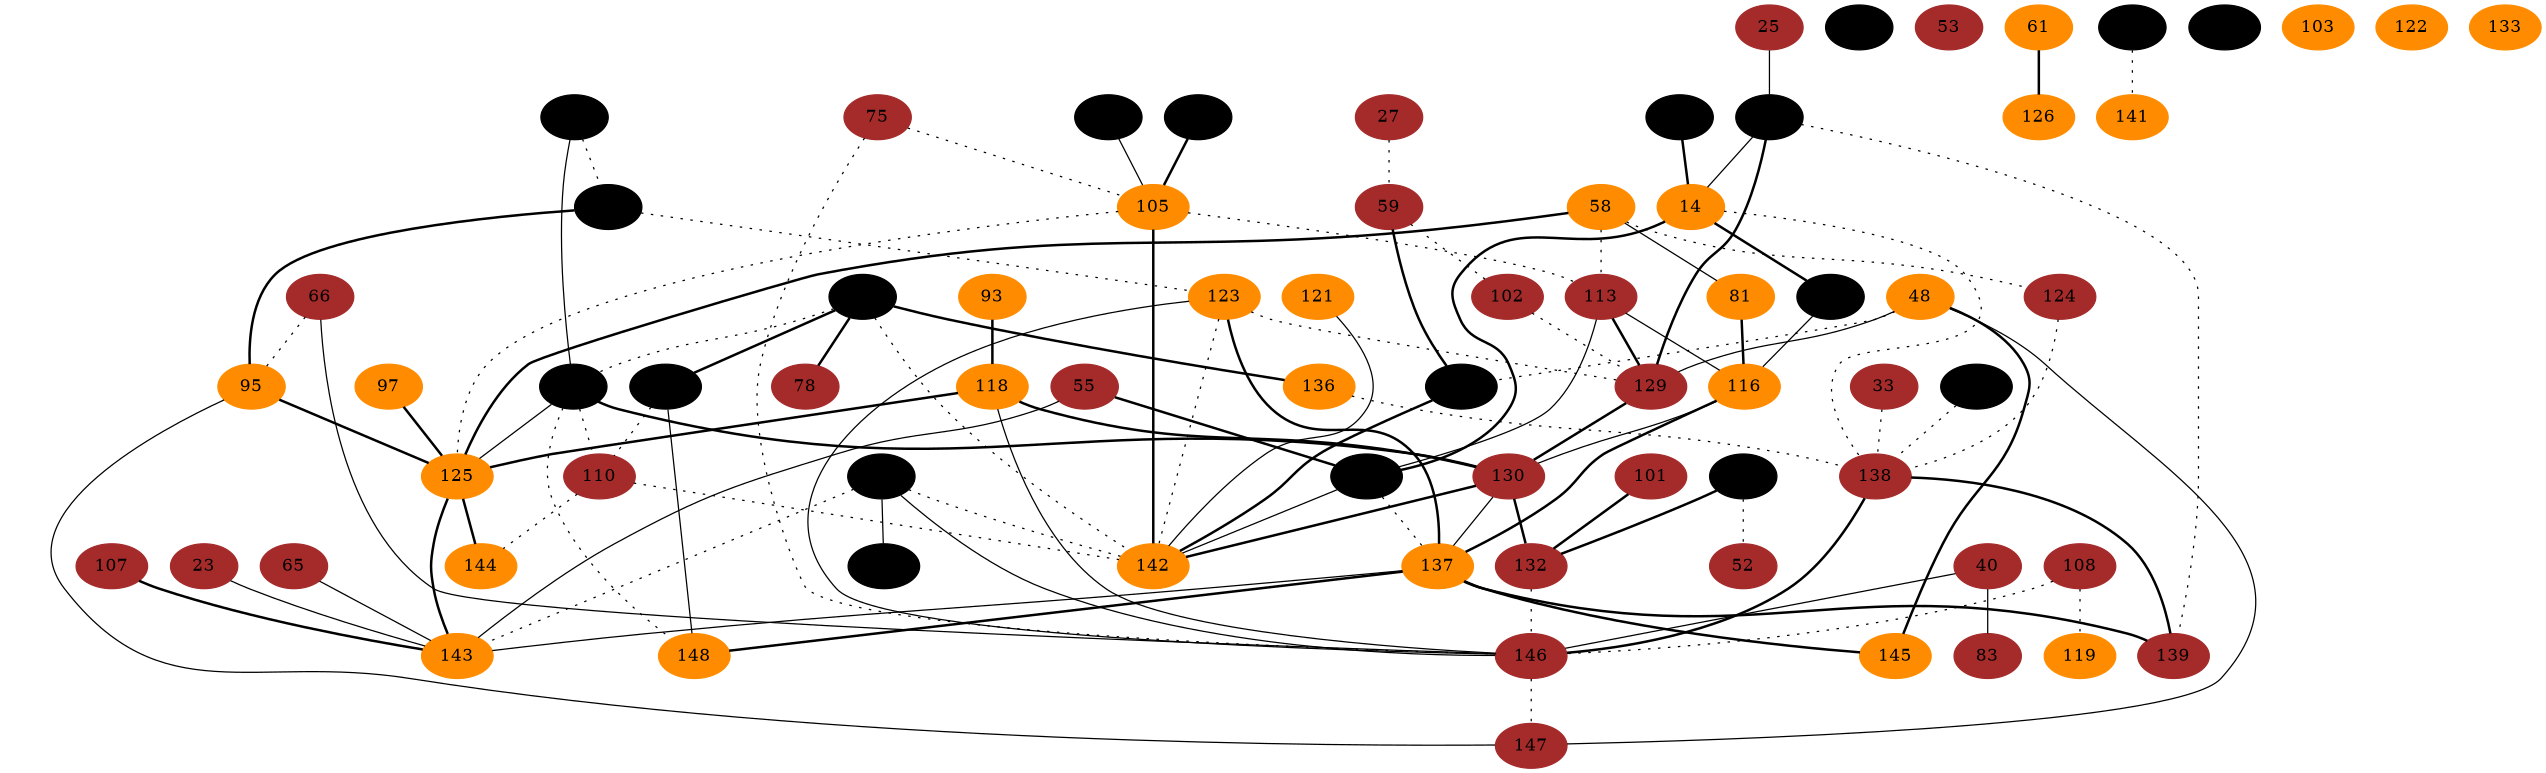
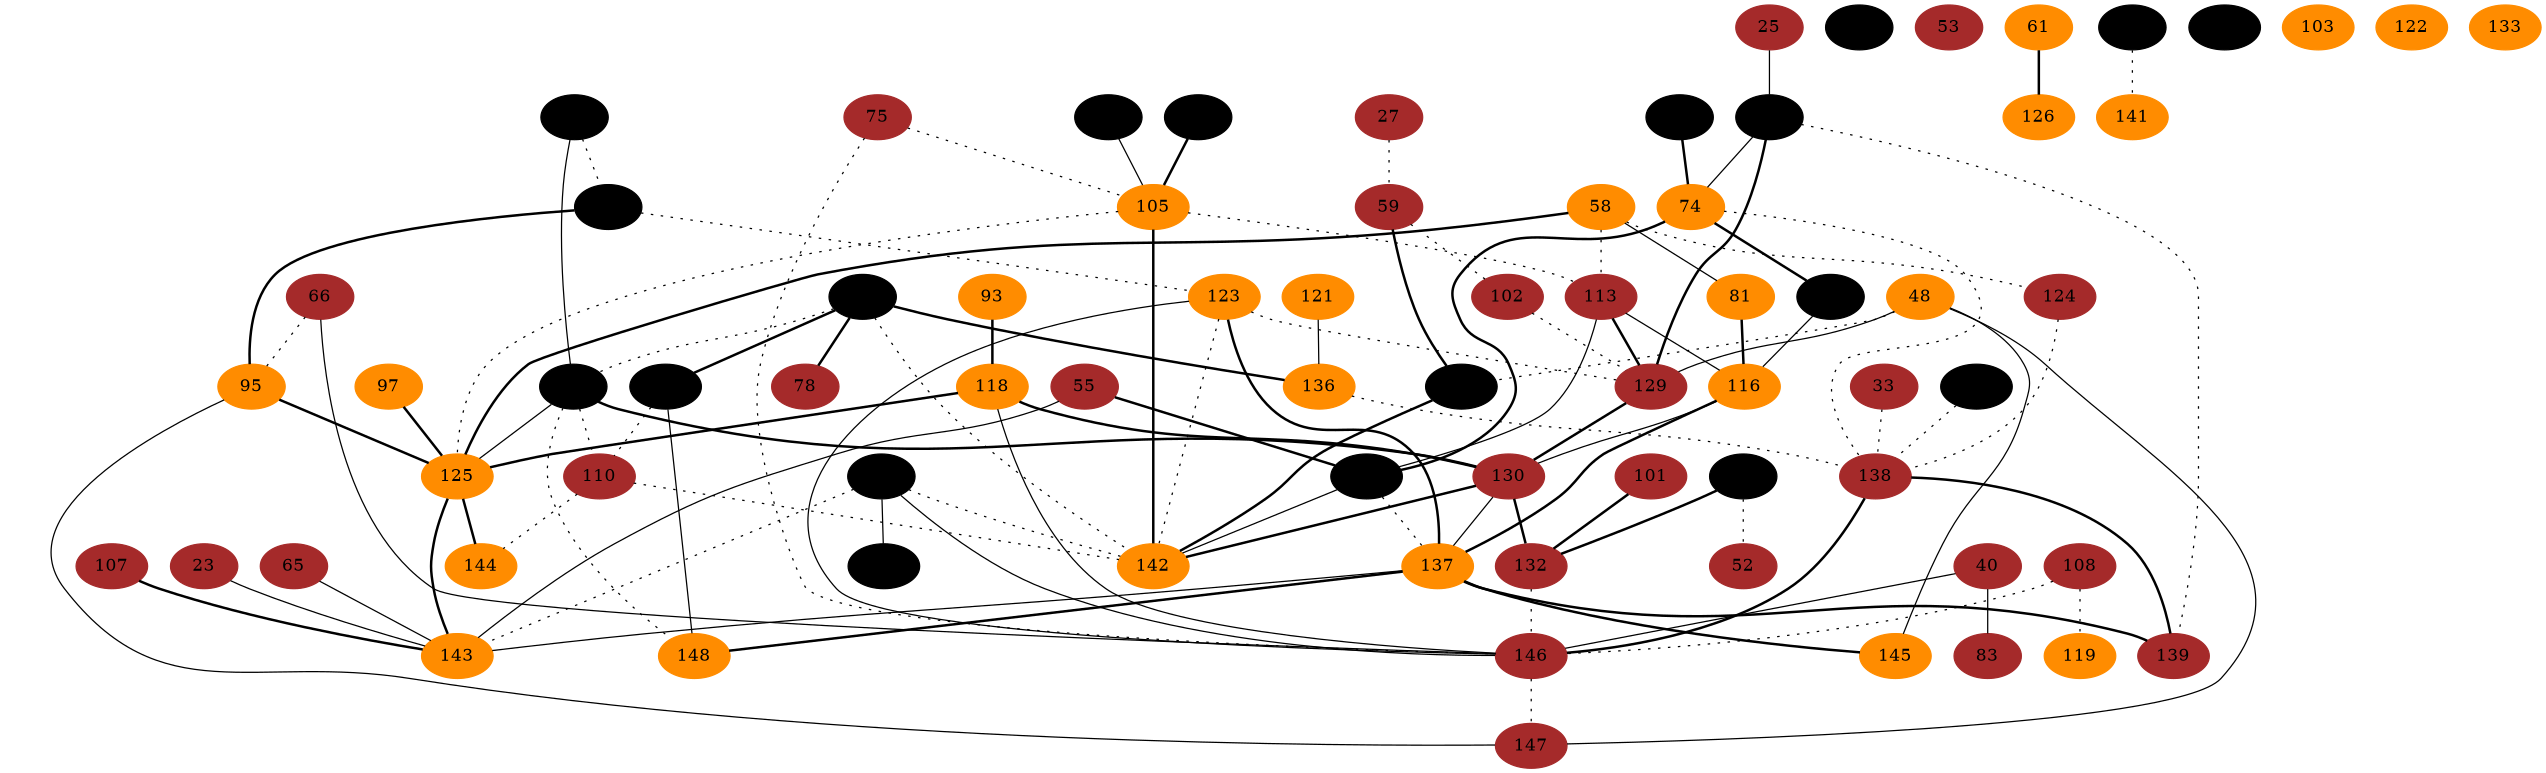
(1691, 207) -> (1691, 207)
(1264, 455) -> (1319, 342)
(2000, 462) -> (2000, 462)
